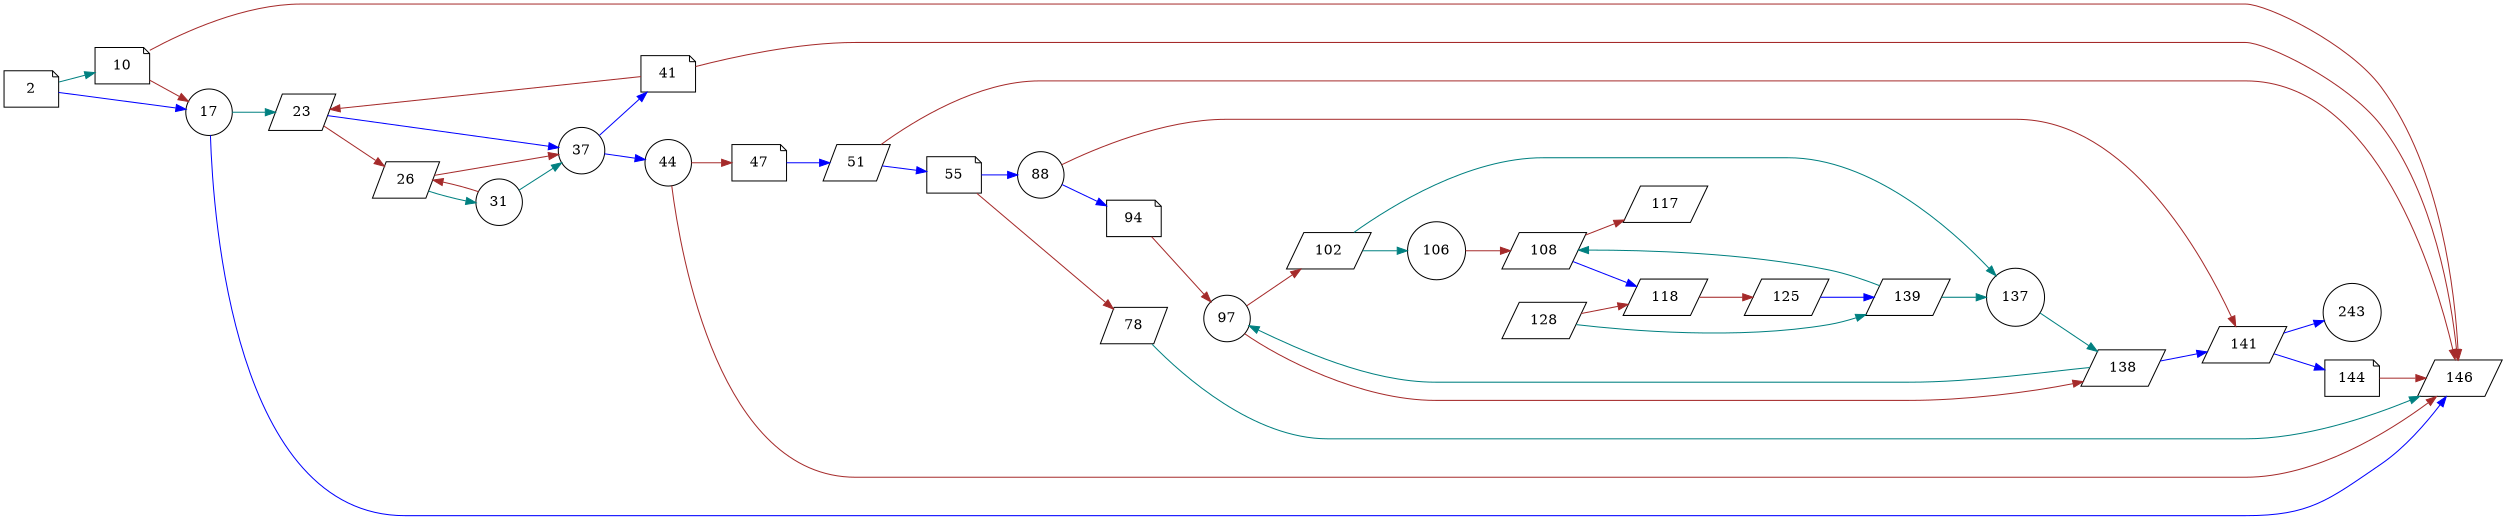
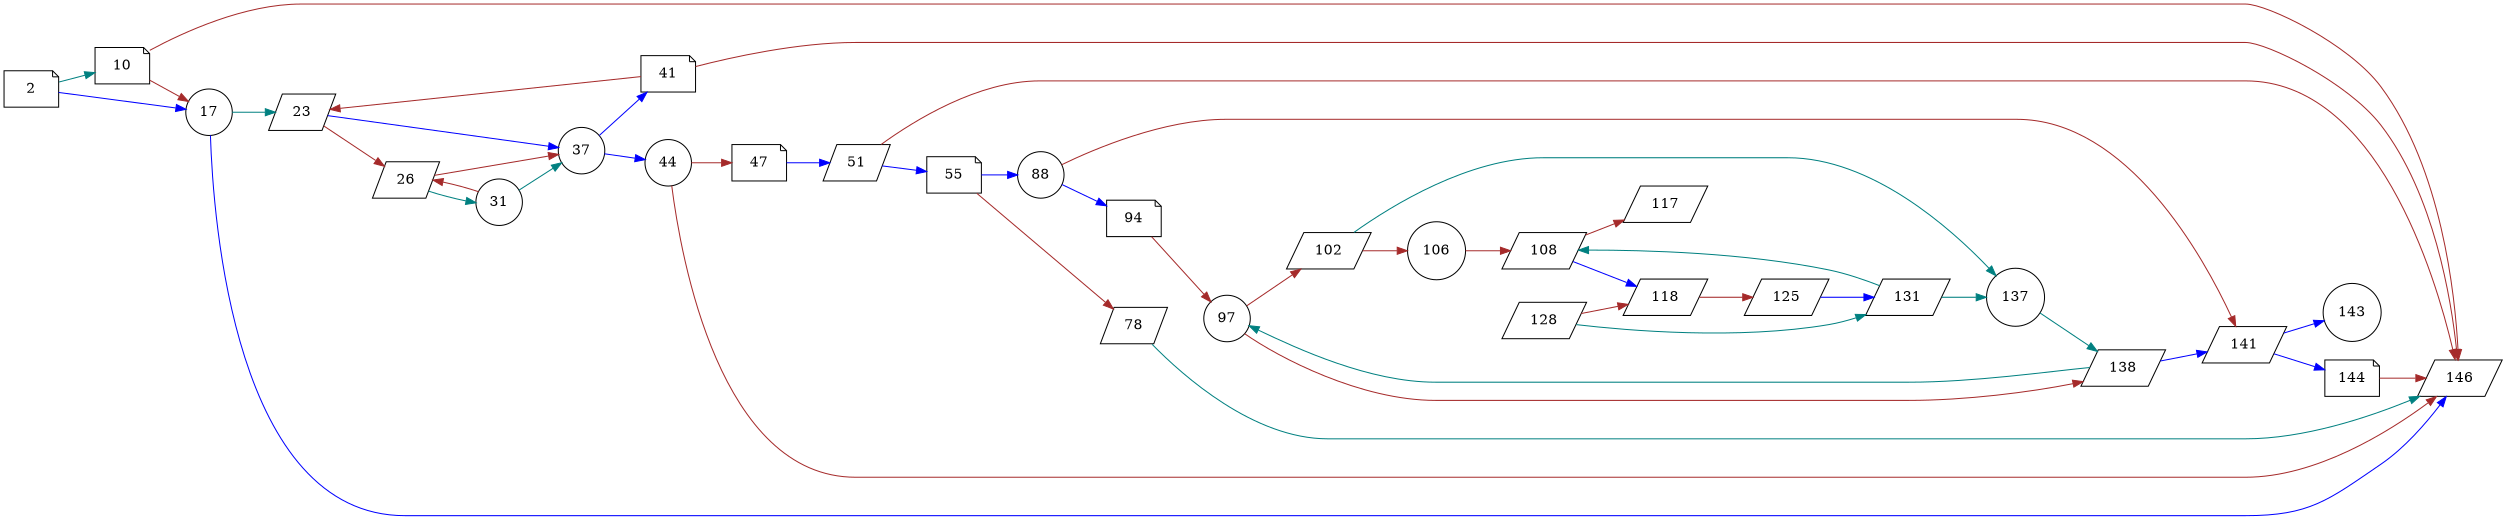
(1380, 251) -> (1380, 251)
(1908, 297) -> (1908, 297)
(2352, 312) -> (2352, 312)
